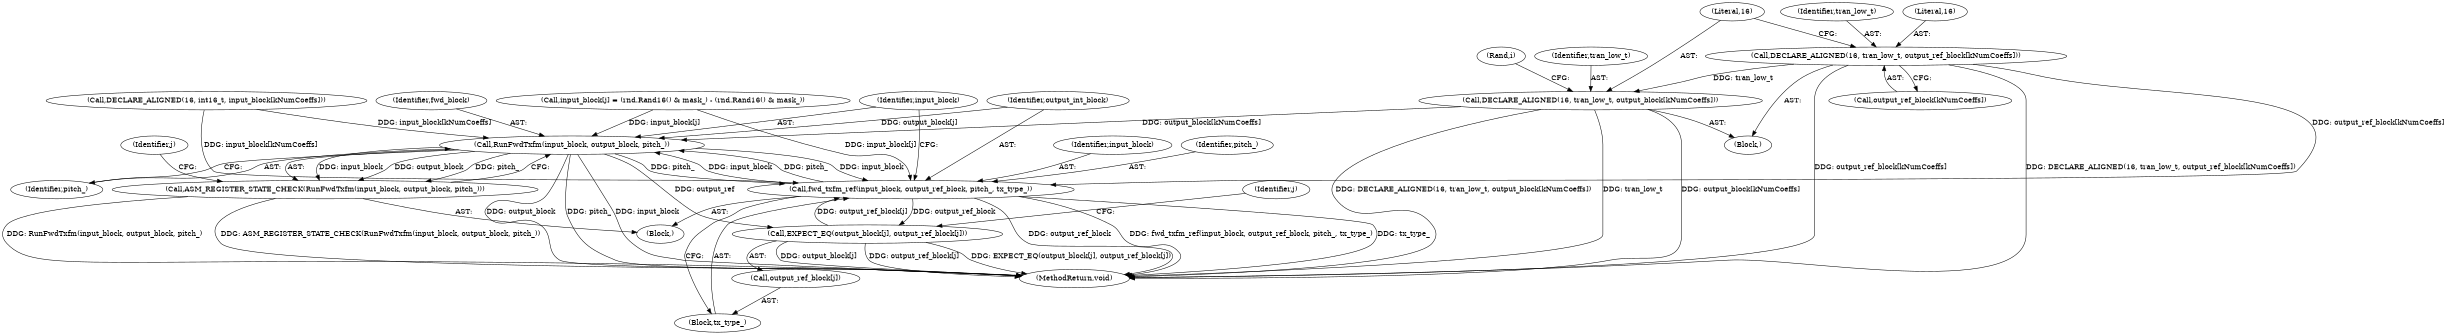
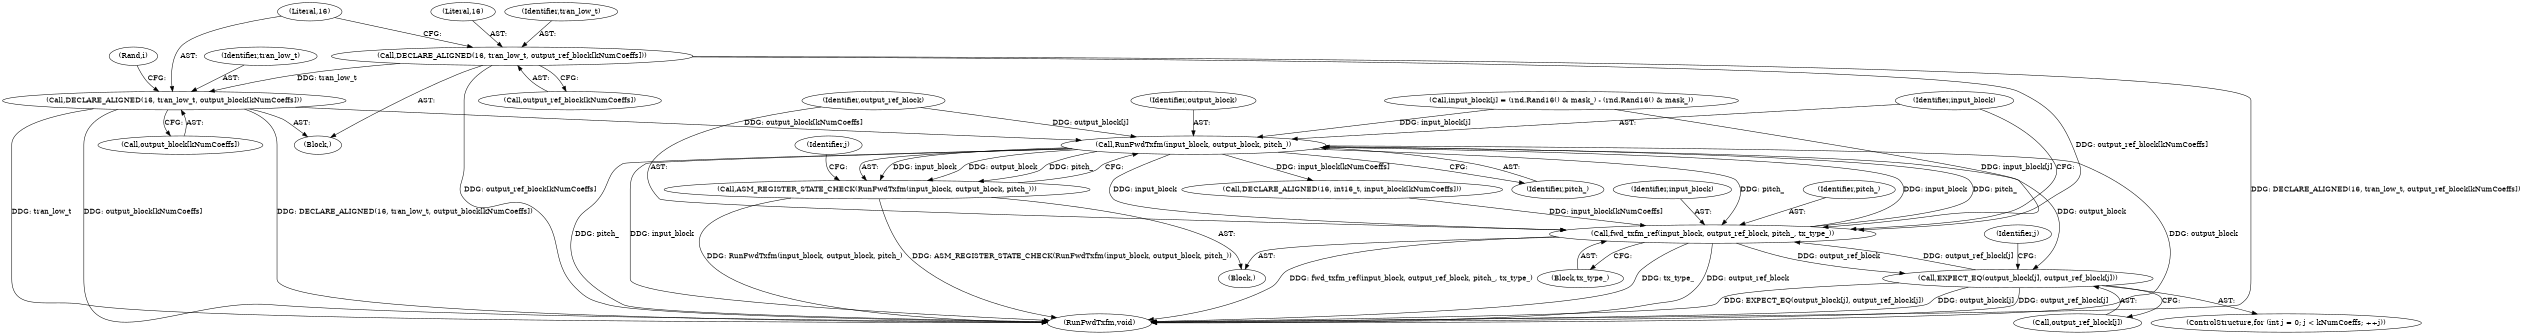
(431, 101) -> (1193, 101)
(1058, 101) -> (873, 101)
(370, 126) -> (1265, 167)
none -> (180, 145)
(705, 190) -> (2092, 212)
(759, 256) -> (2172, 301)
(1074, 279) -> (1099, 323)
(759, 300) -> (2119, 299)
none -> (2286, 323)
